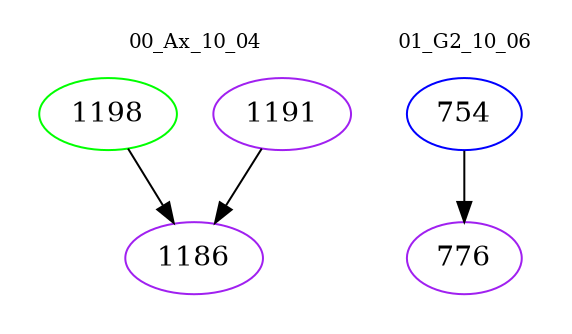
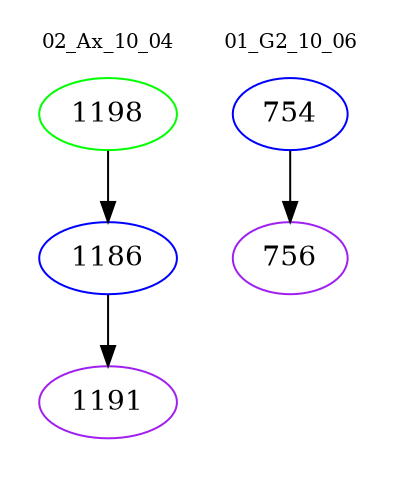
(195, 43) -> (108, 43)
(244, 177) -> (108, 320)
(194, 258) -> (108, 258)
(464, 258) -> (290, 258)
